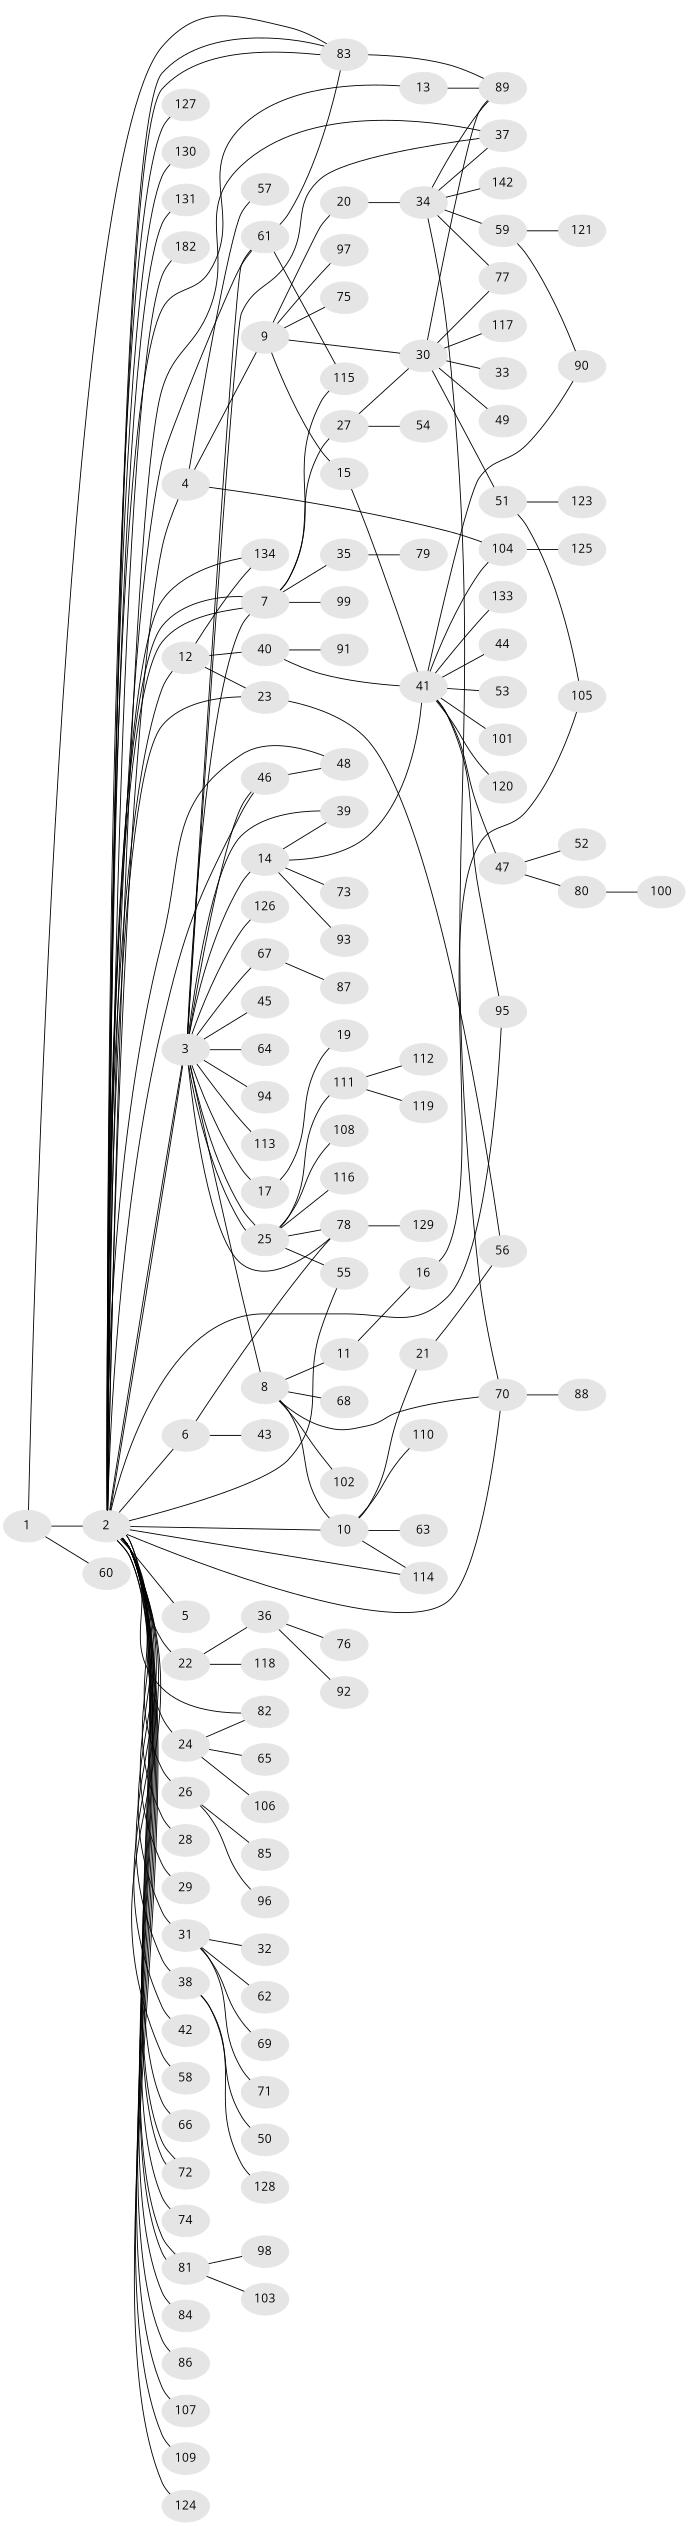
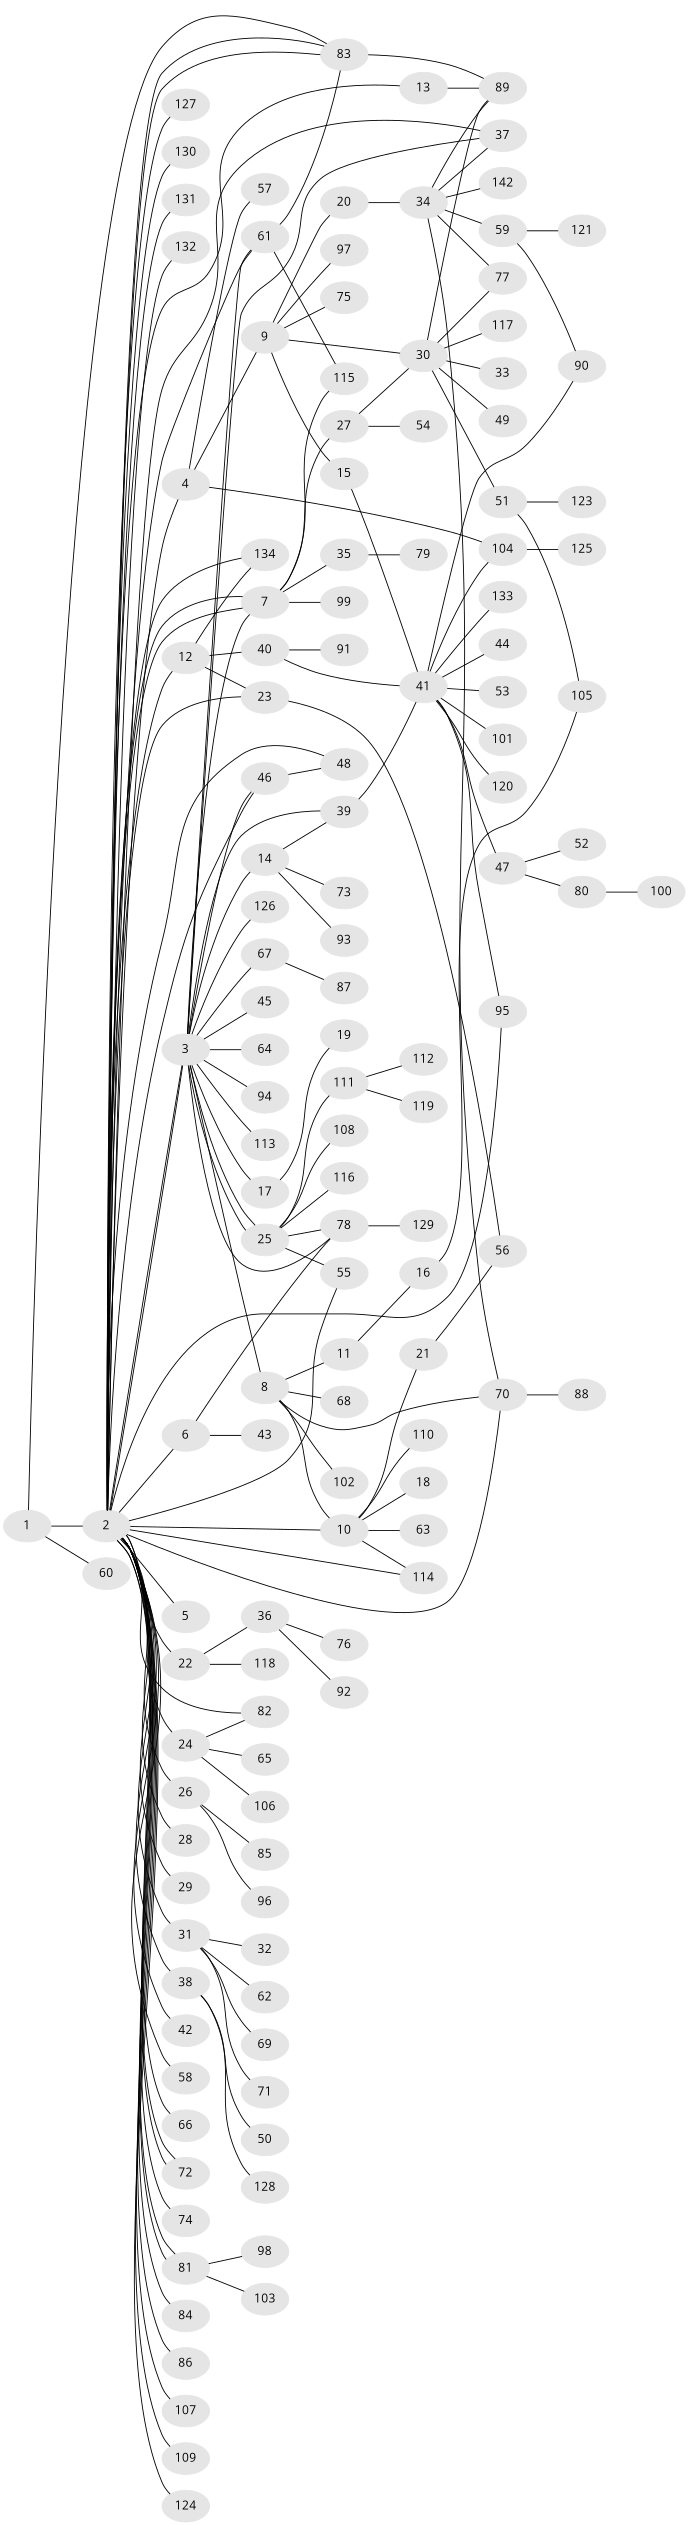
(186, 248) -> (186, 248)
(388, 812) -> (391, 753)
none -> (424, 1483)
